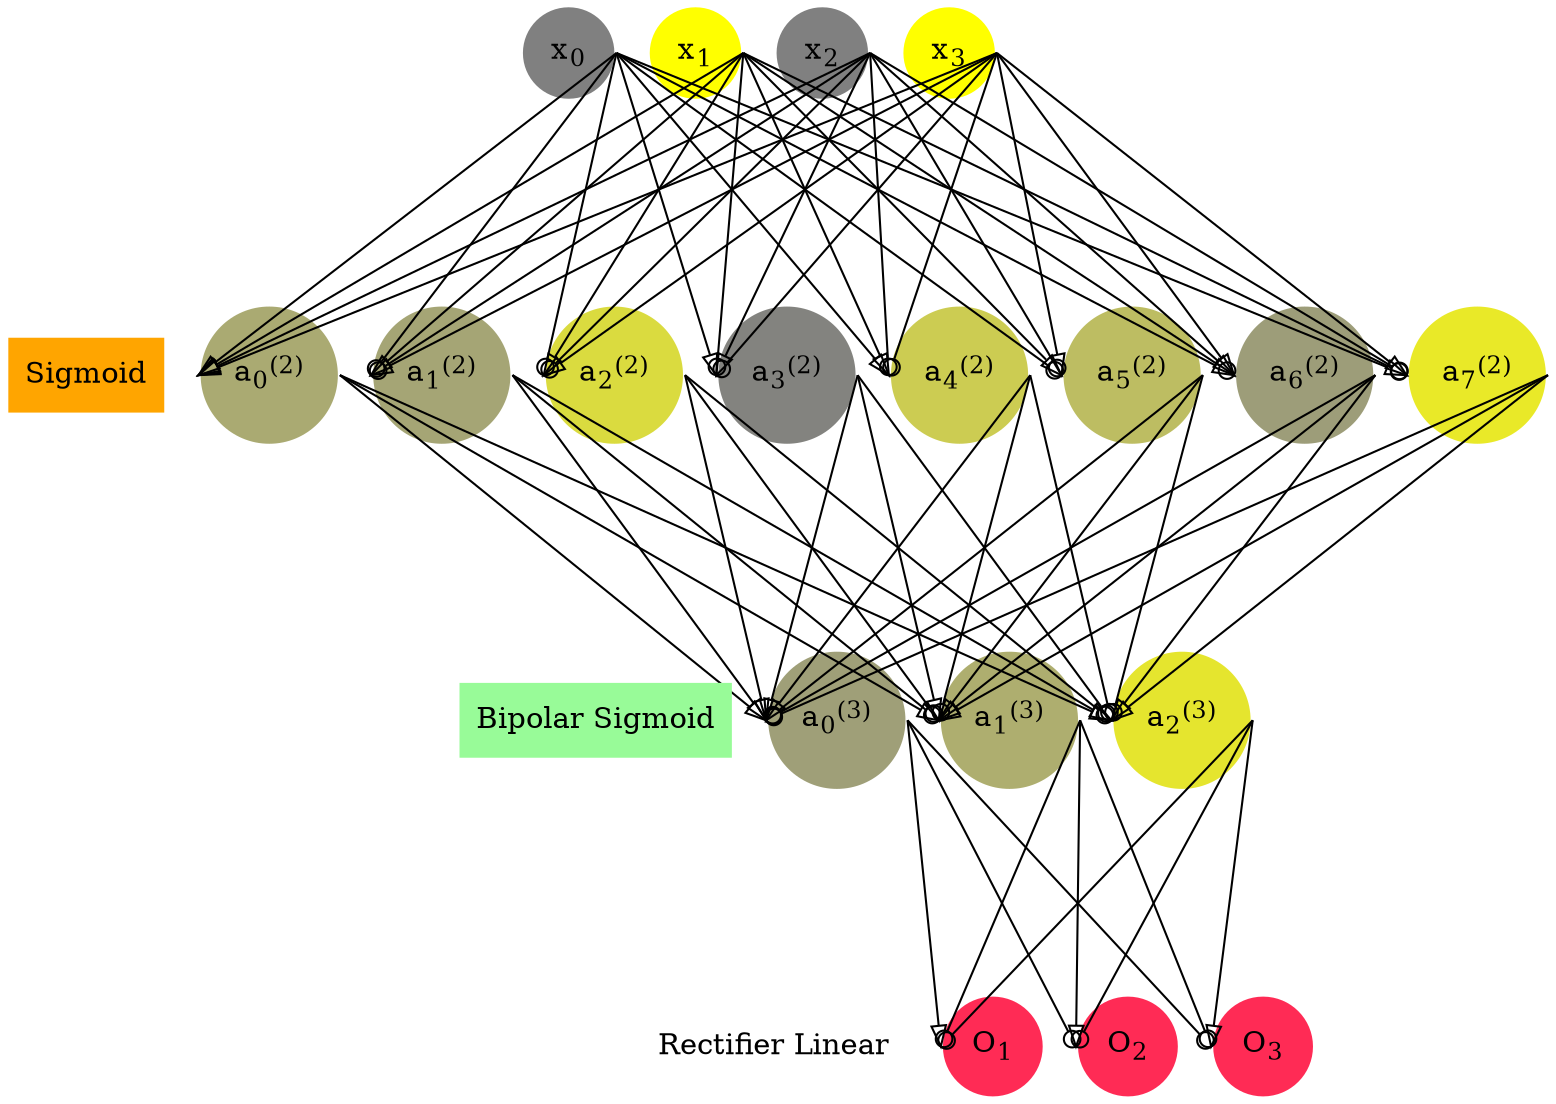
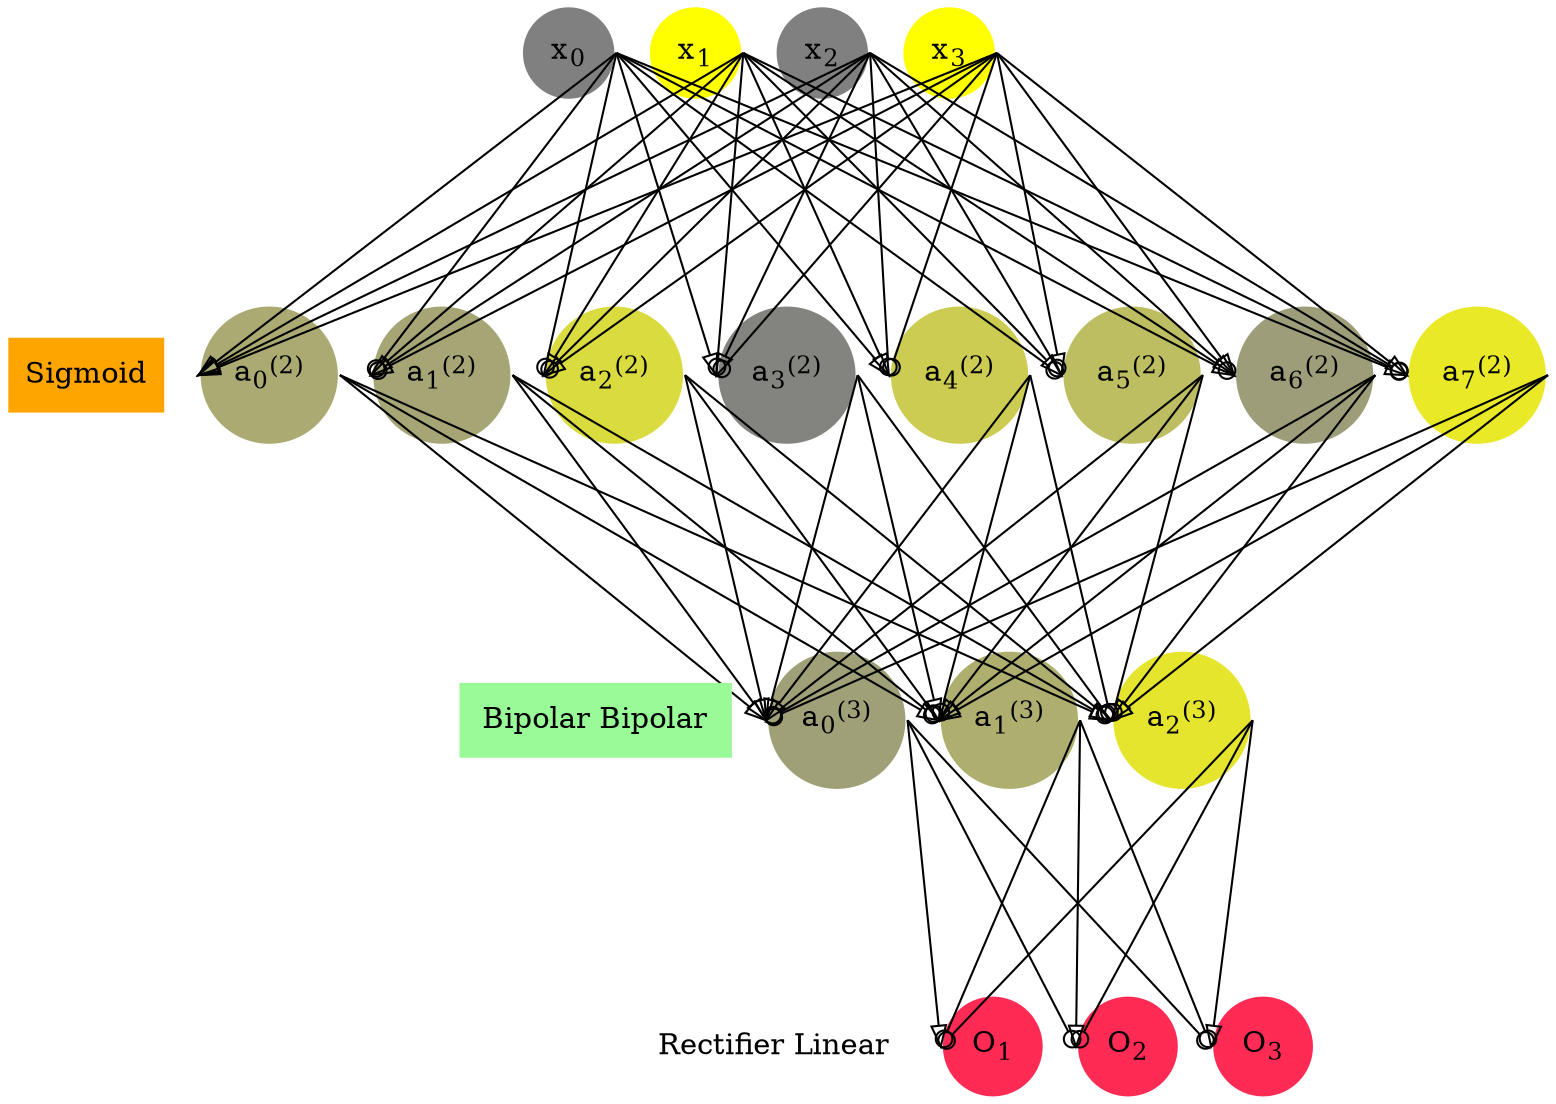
(596, 720) -> (596, 720)
